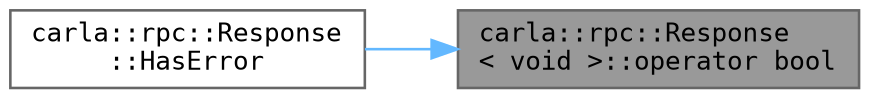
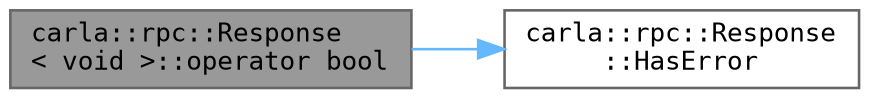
(398, 49) -> (445, 49)
